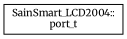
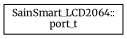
(63, 19) -> (63, 19)
